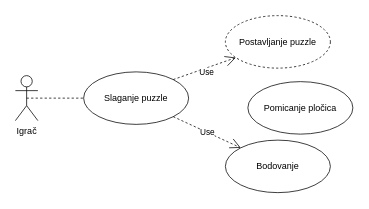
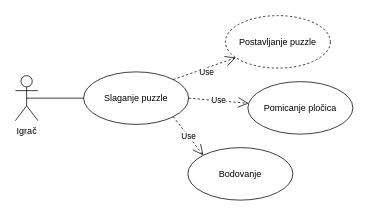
(55, 98) -> (55, 98)
none -> (218, 100)
(278, 166) -> (240, 174)
